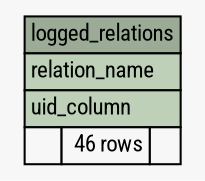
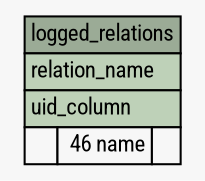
(109, 145) -> (108, 145)
